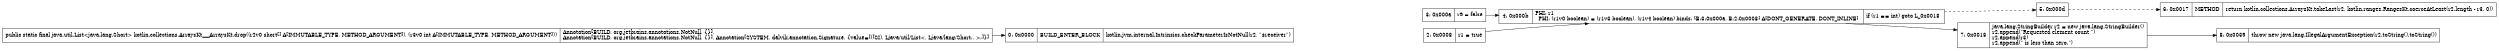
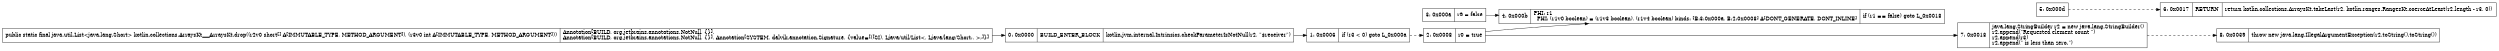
(2207, 9) -> (2207, 9)
(1988, 11) -> none
(1903, 16) -> (1902, 16)
(1900, 27) -> (1720, 35)
none -> (1358, 35)
(1470, 35) -> (1470, 35)
(2180, 35) -> (2180, 35)
